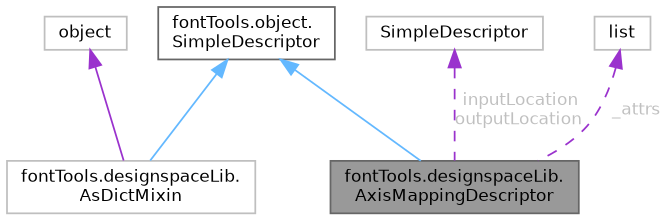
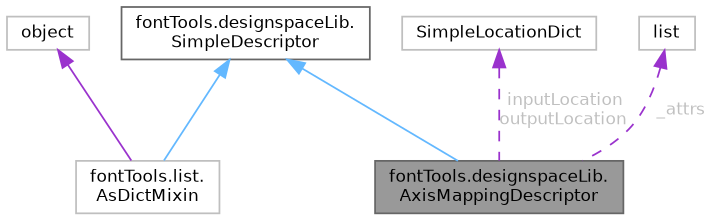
(247, 33) -> (246, 33)
(455, 33) -> (499, 33)
(131, 187) -> (148, 187)
